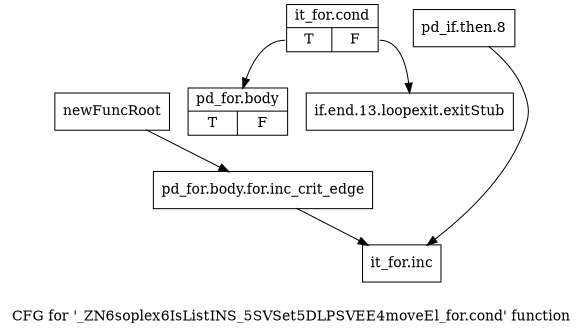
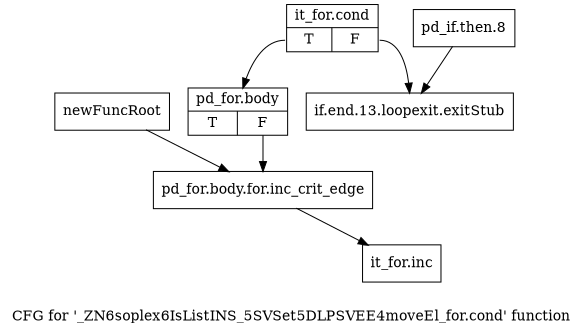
none -> (263, 148)
(515, 151) -> (440, 66)
